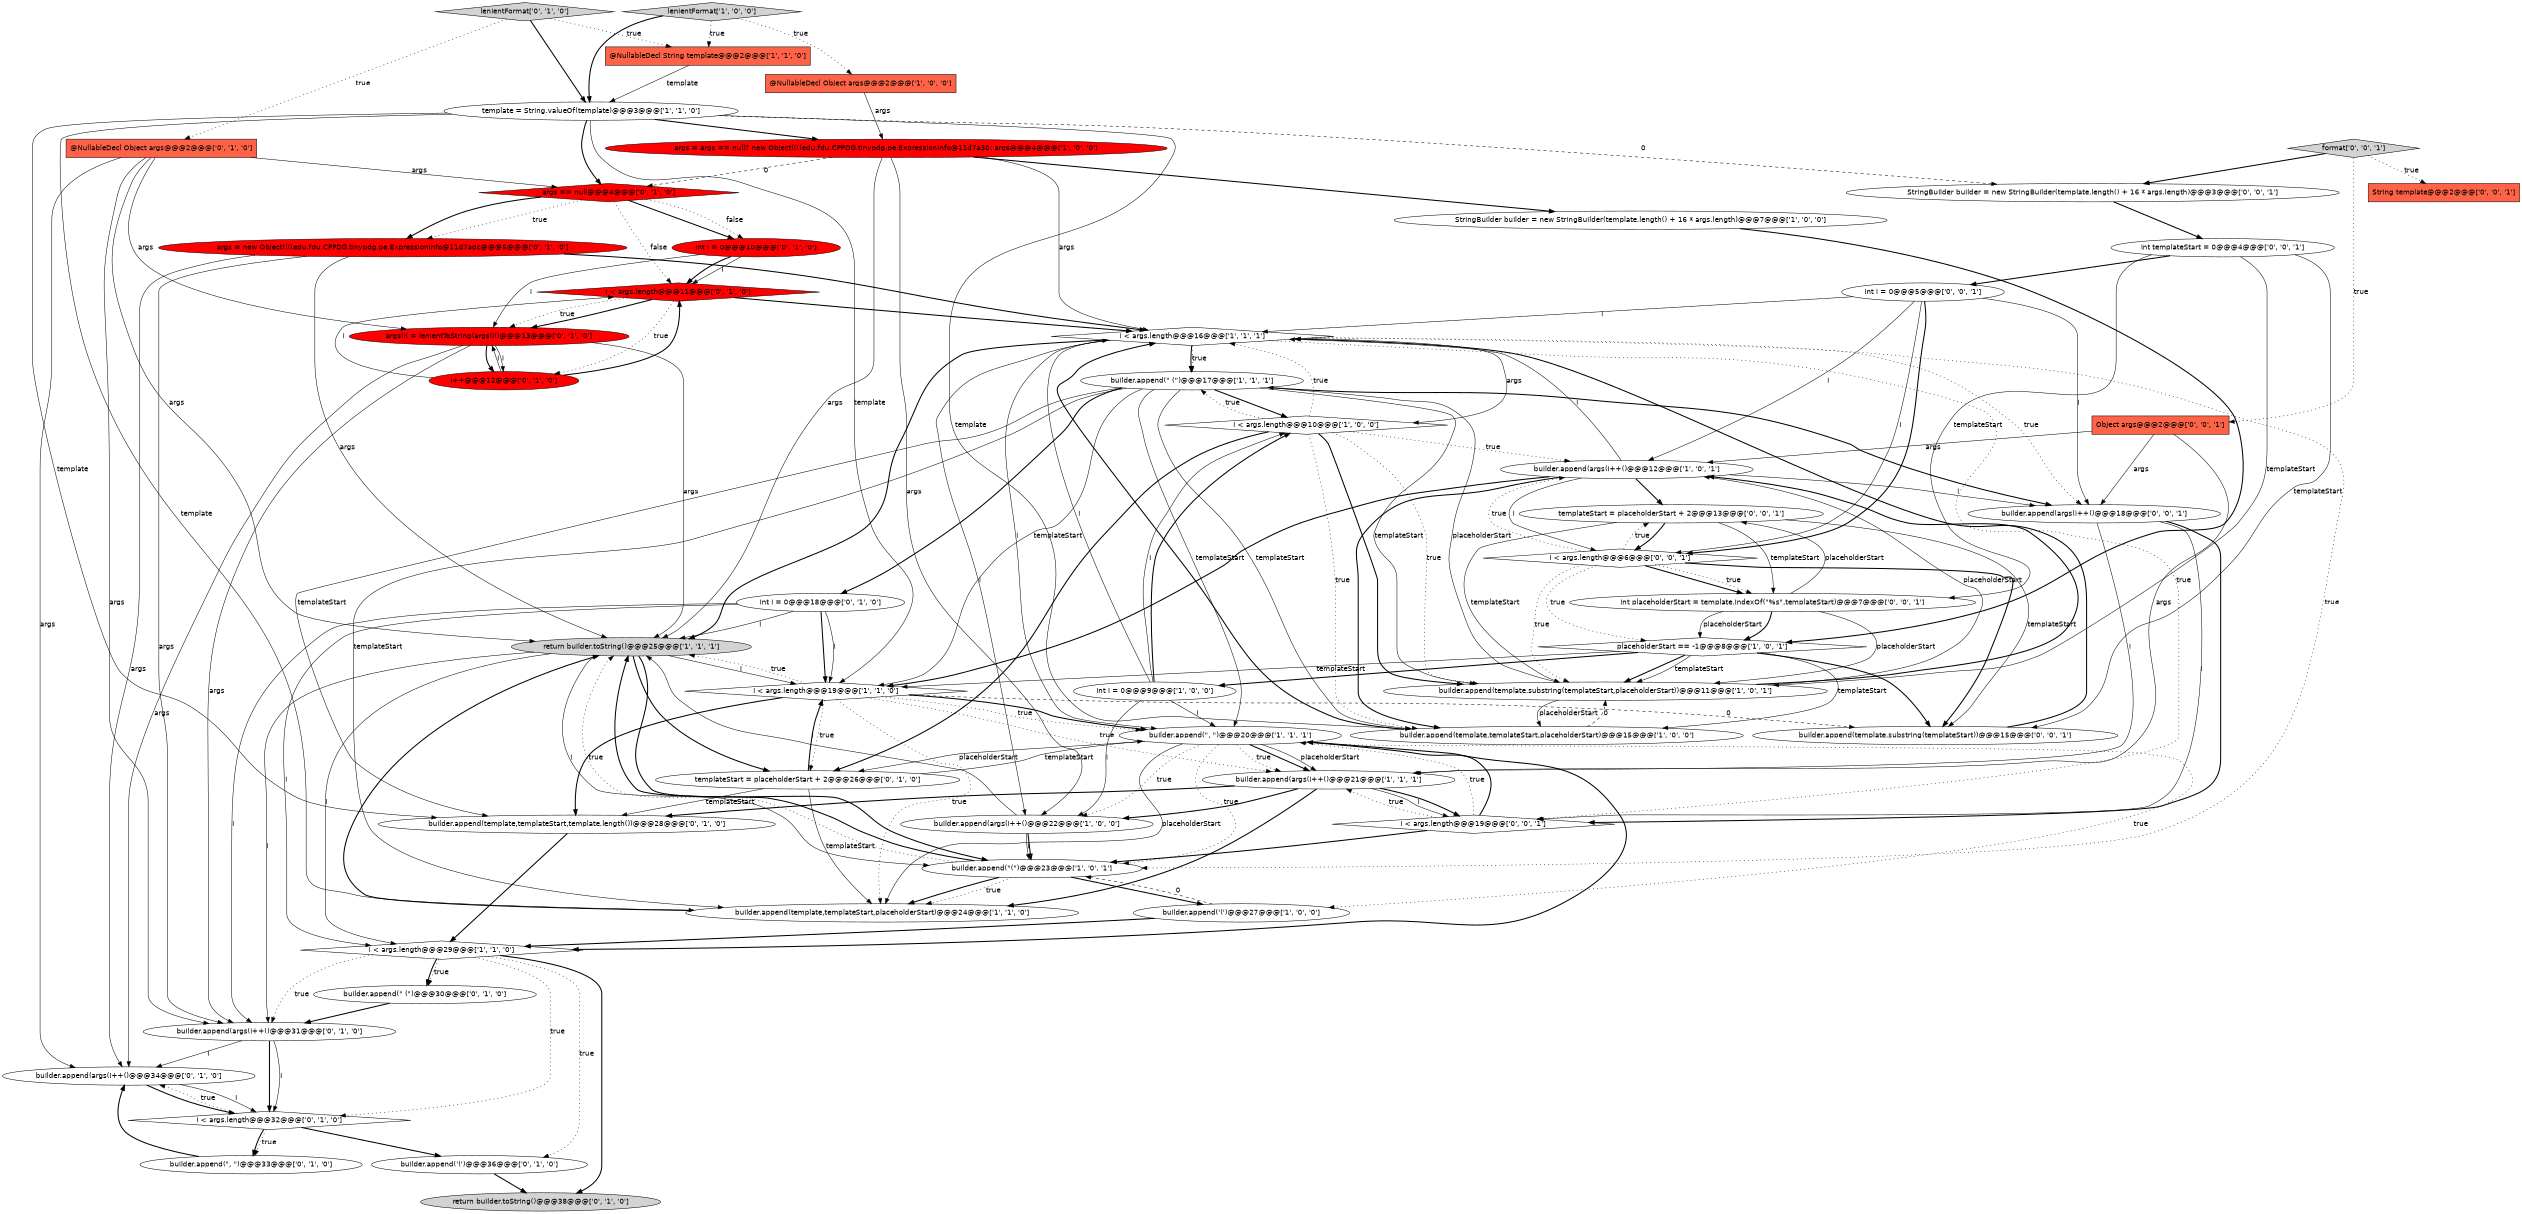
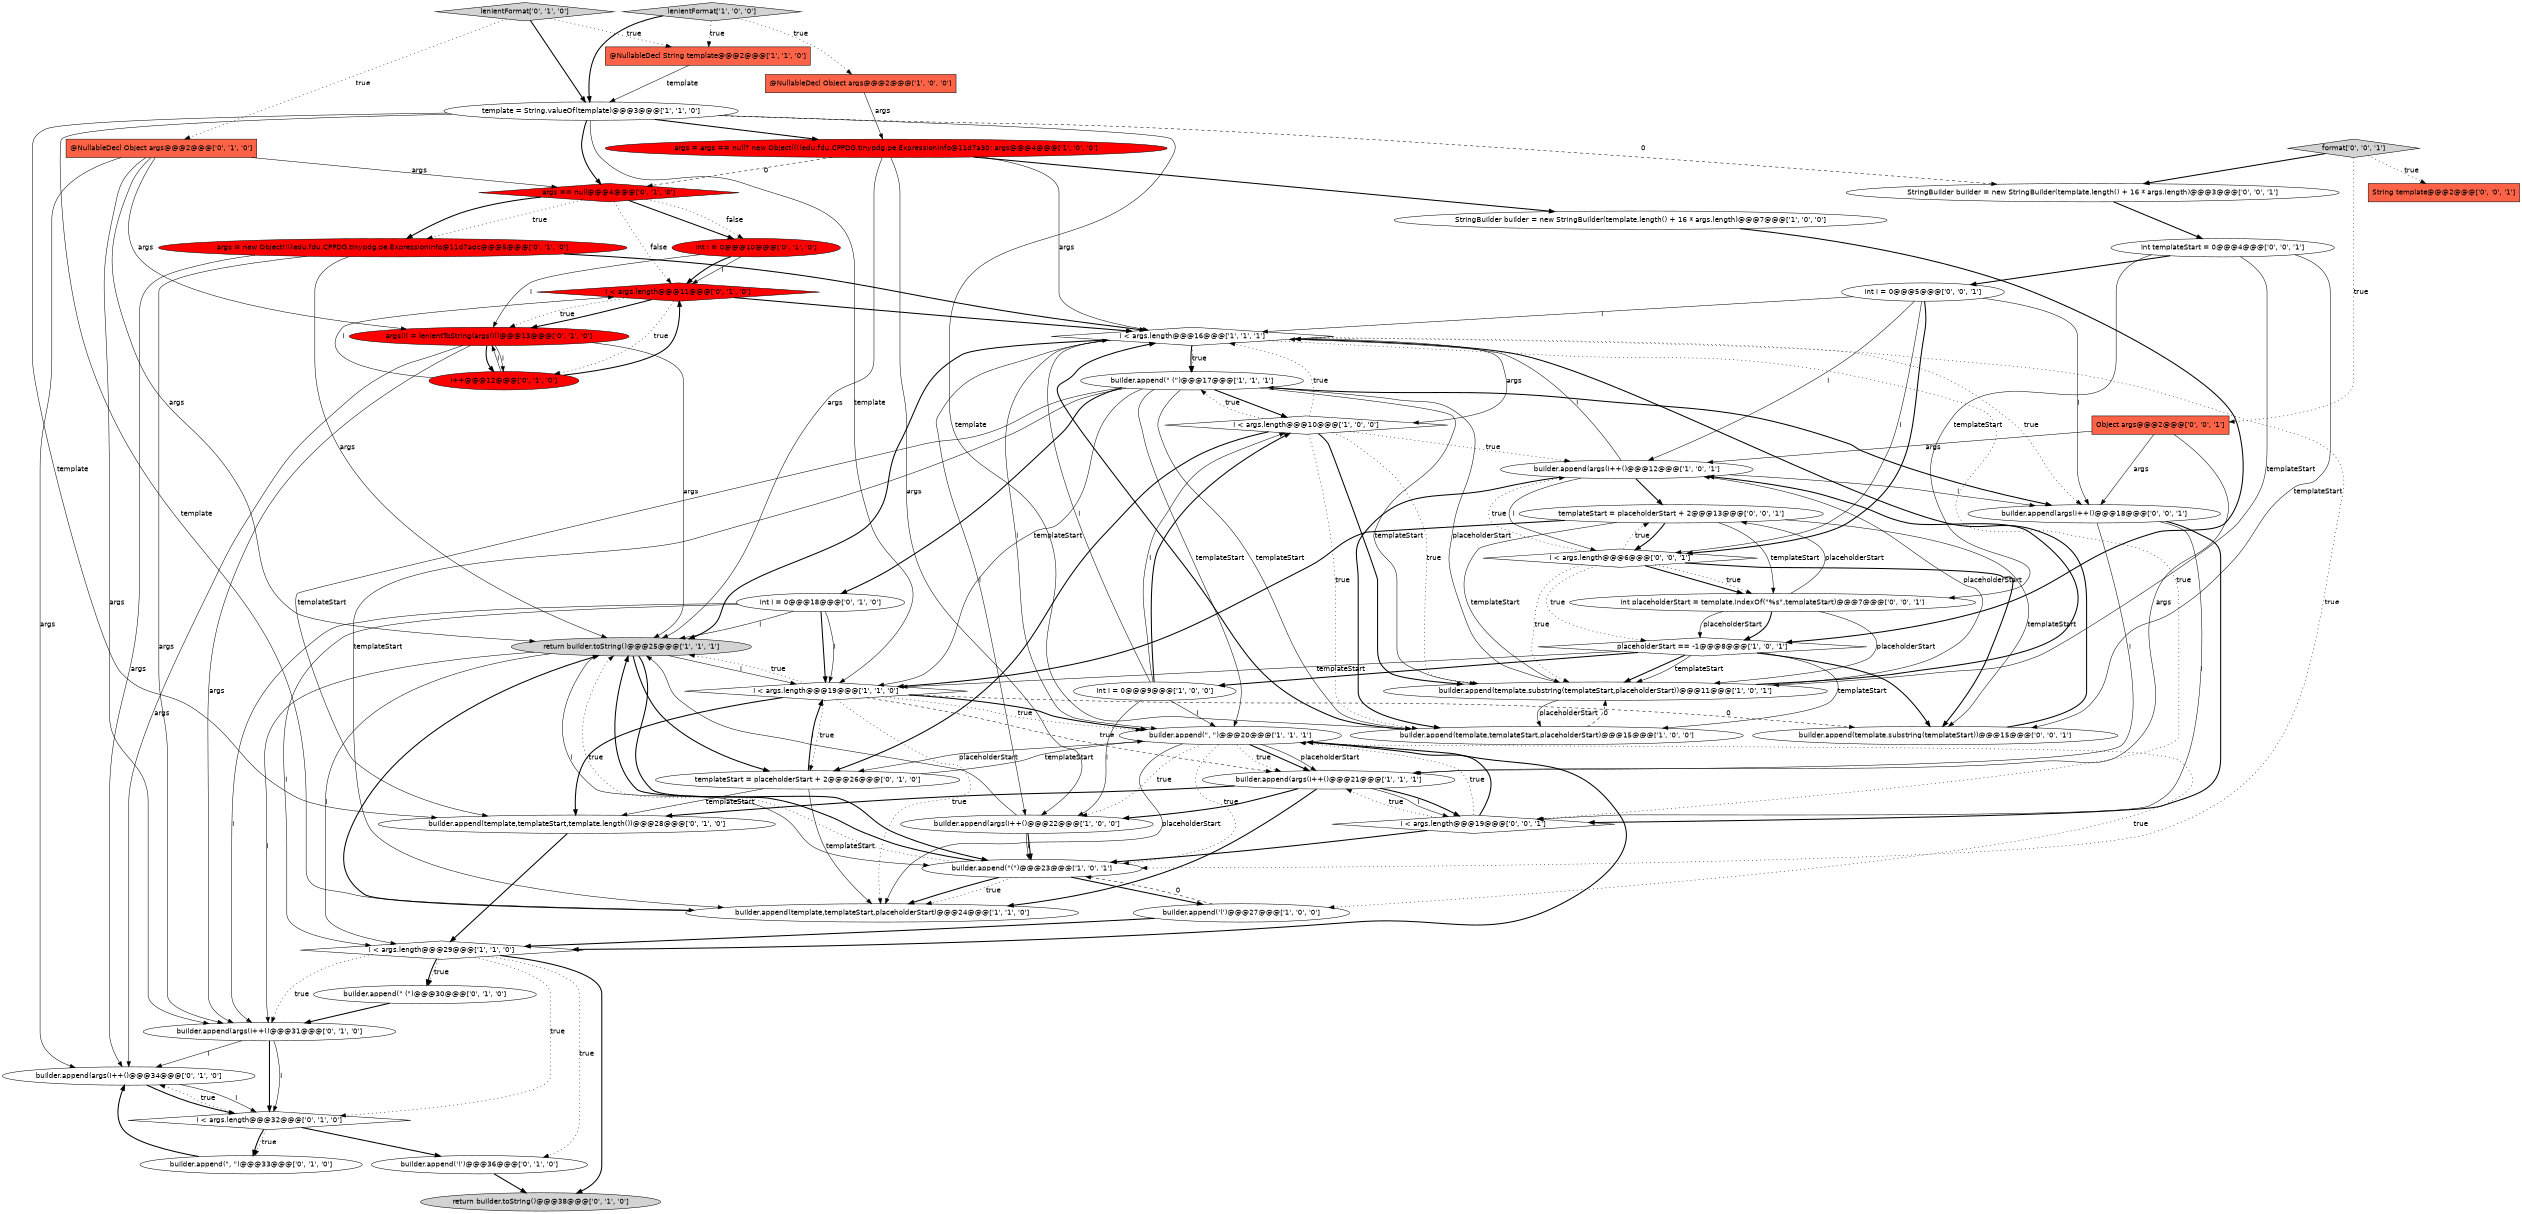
(1218, 569) -> (1237, 603)
(1066, 738) -> (1066, 738)
